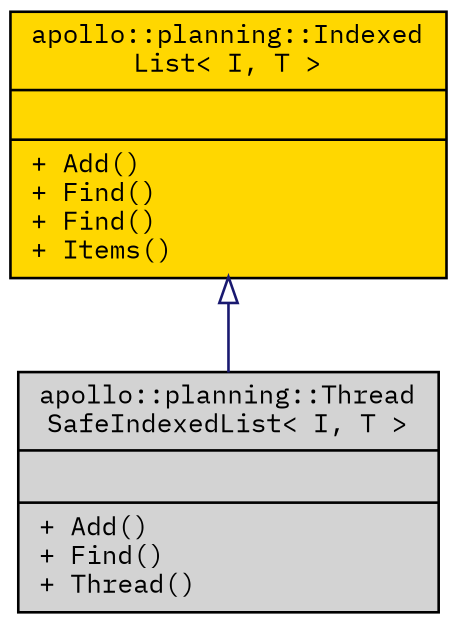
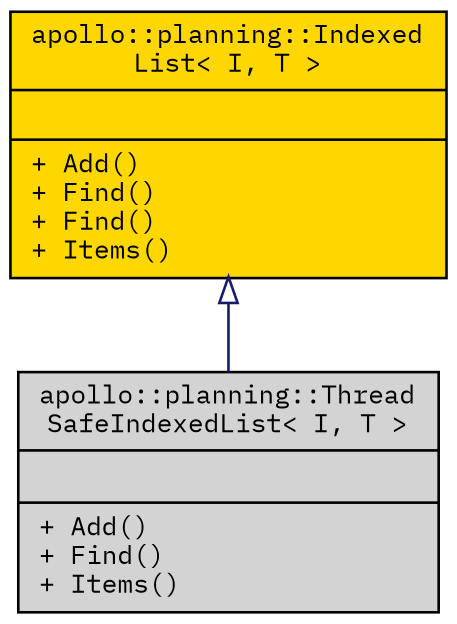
(119, 585) -> (111, 585)
